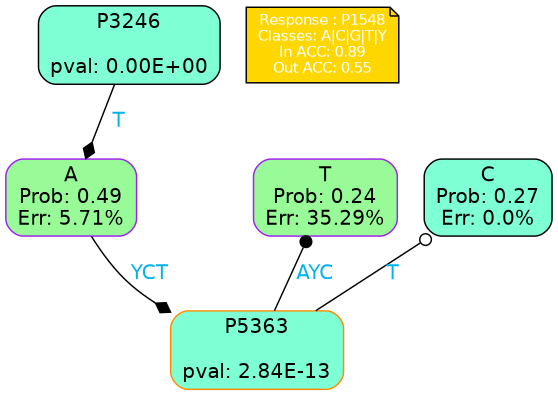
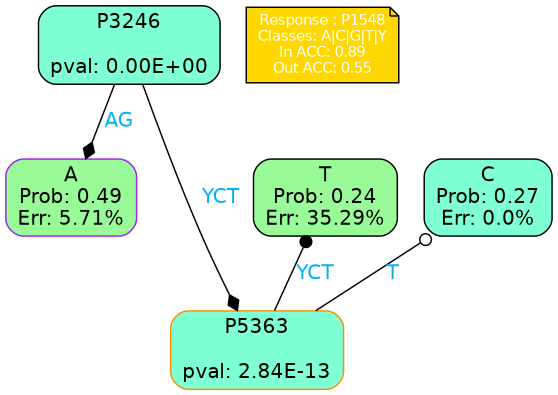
(119, 121) -> (119, 121)
(325, 198) -> (325, 198)
(119, 274) -> (183, 191)
(315, 274) -> (315, 274)
